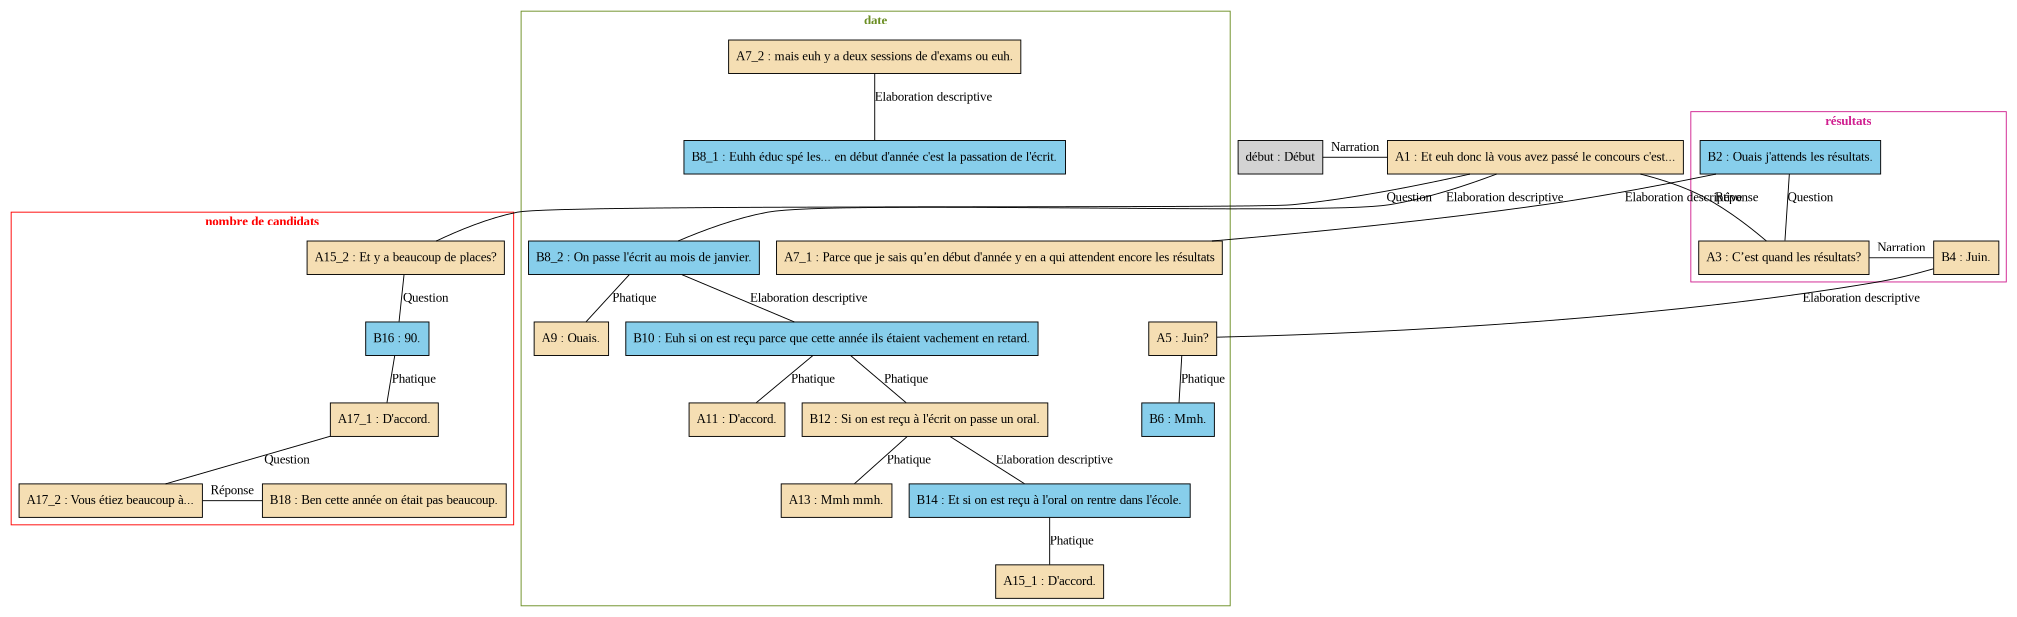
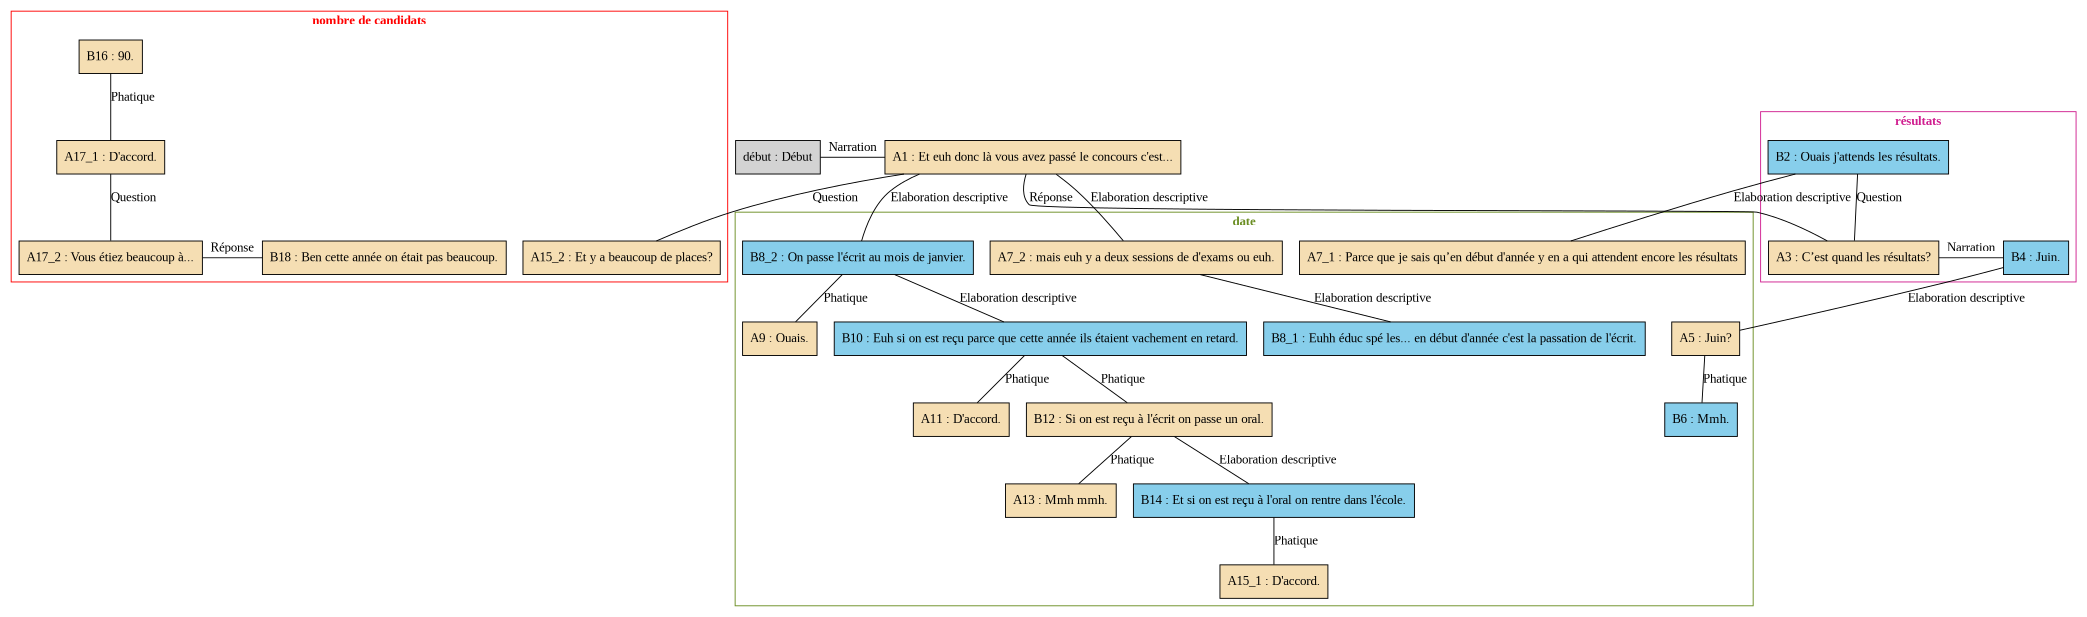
none -> (1087, 200)
(1966, 258) -> (2036, 258)
(402, 298) -> none
(397, 339) -> (111, 57)
